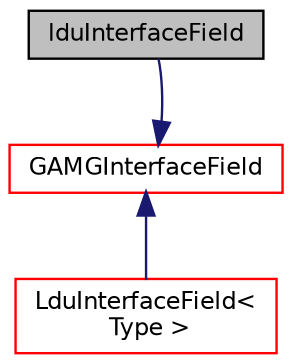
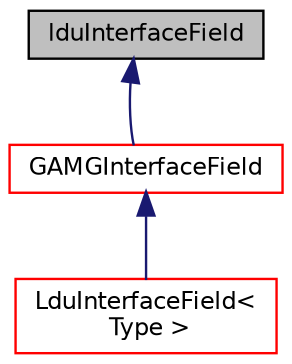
(162, 90) -> (130, 114)
